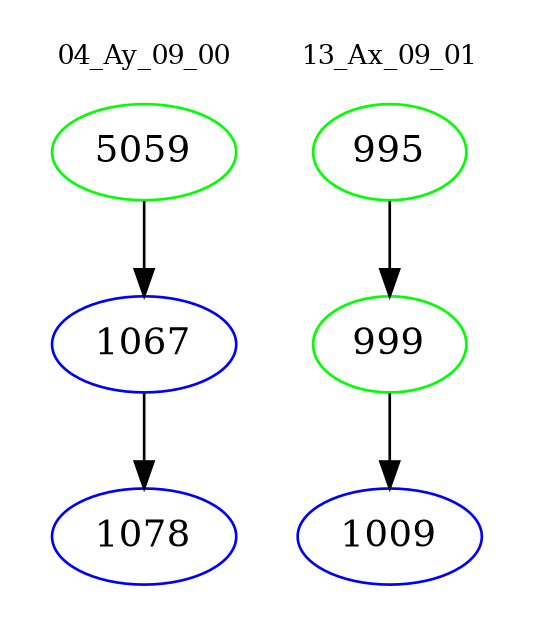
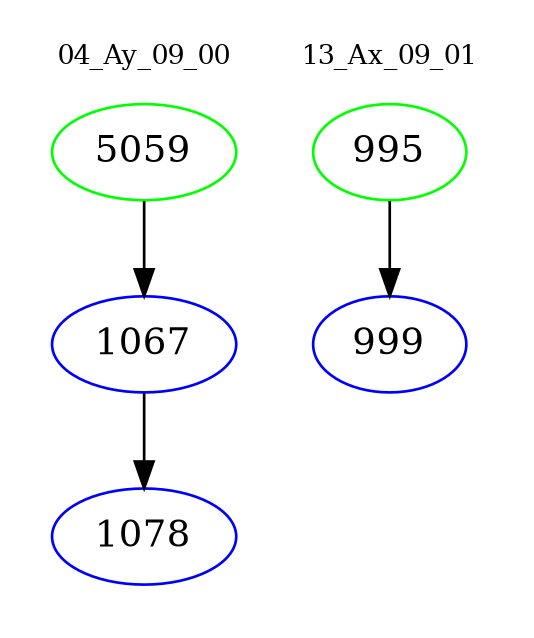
(390, 344) -> (390, 344)
(390, 537) -> none
